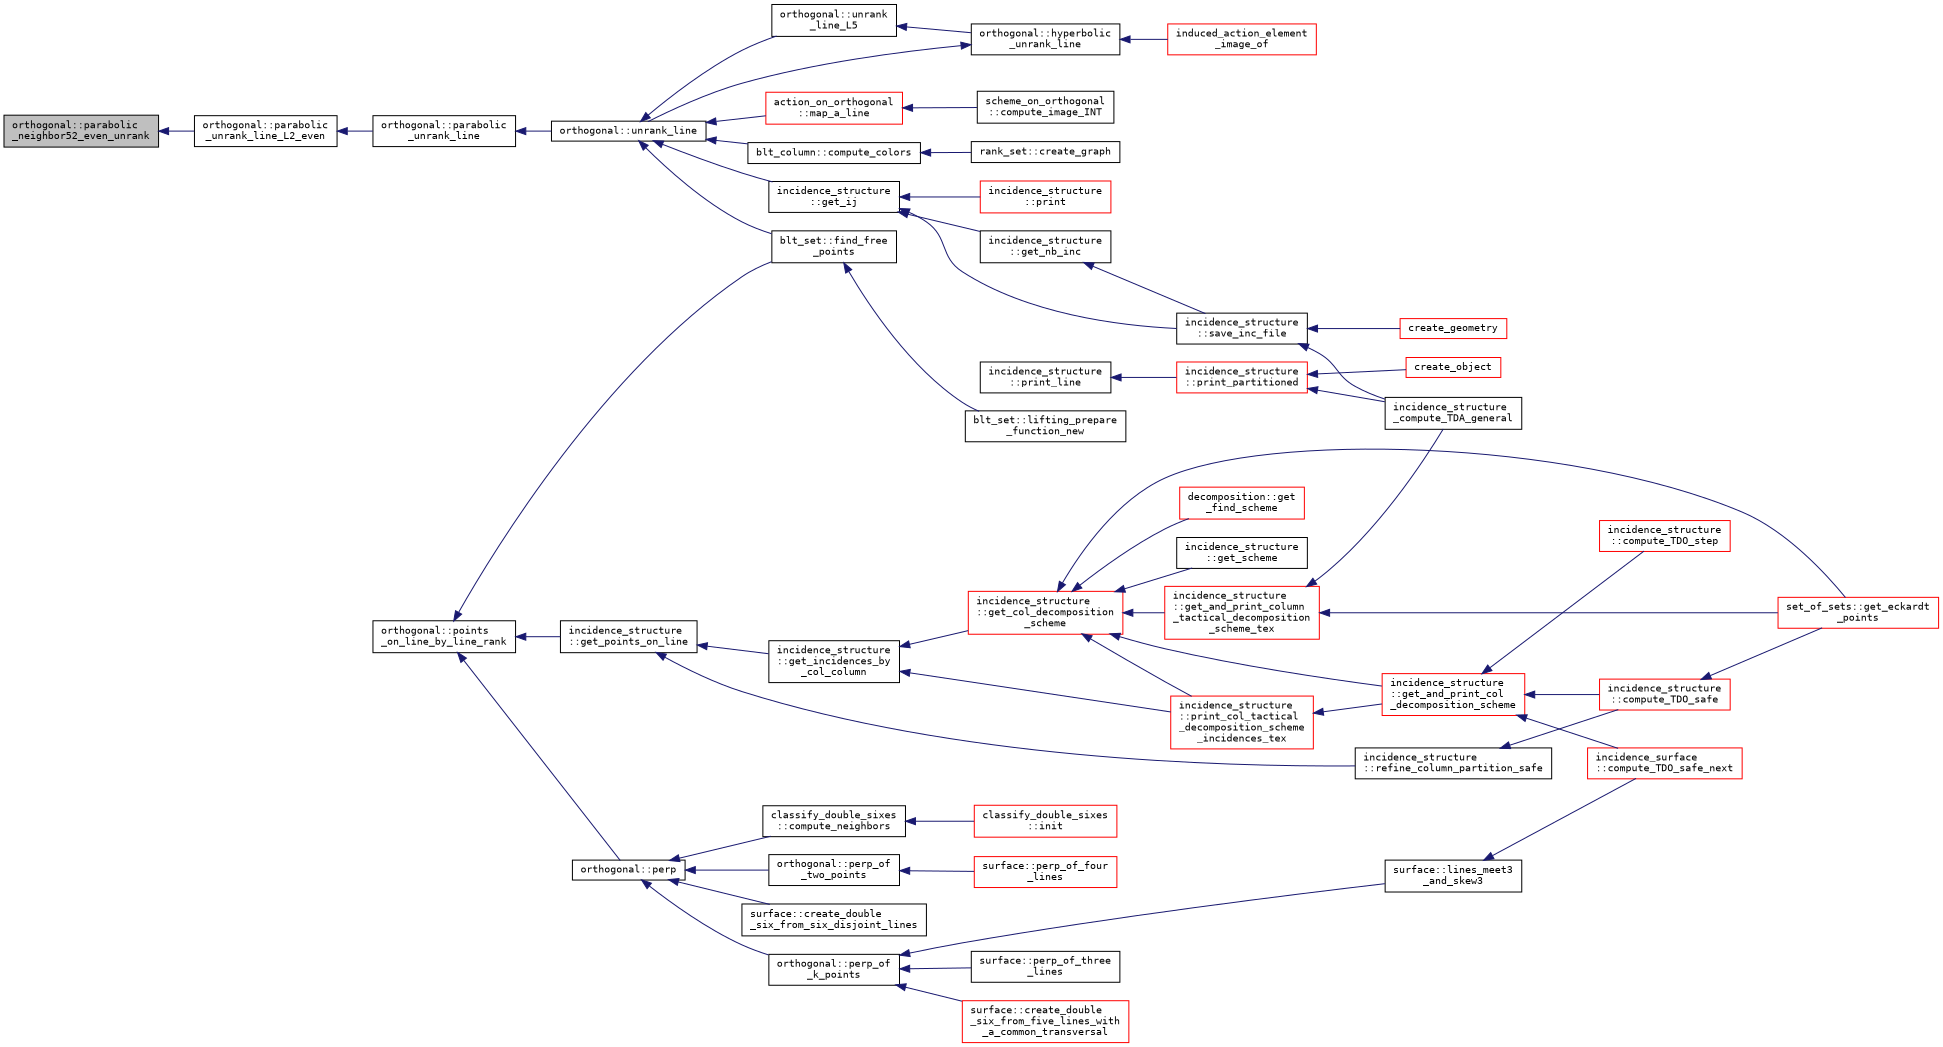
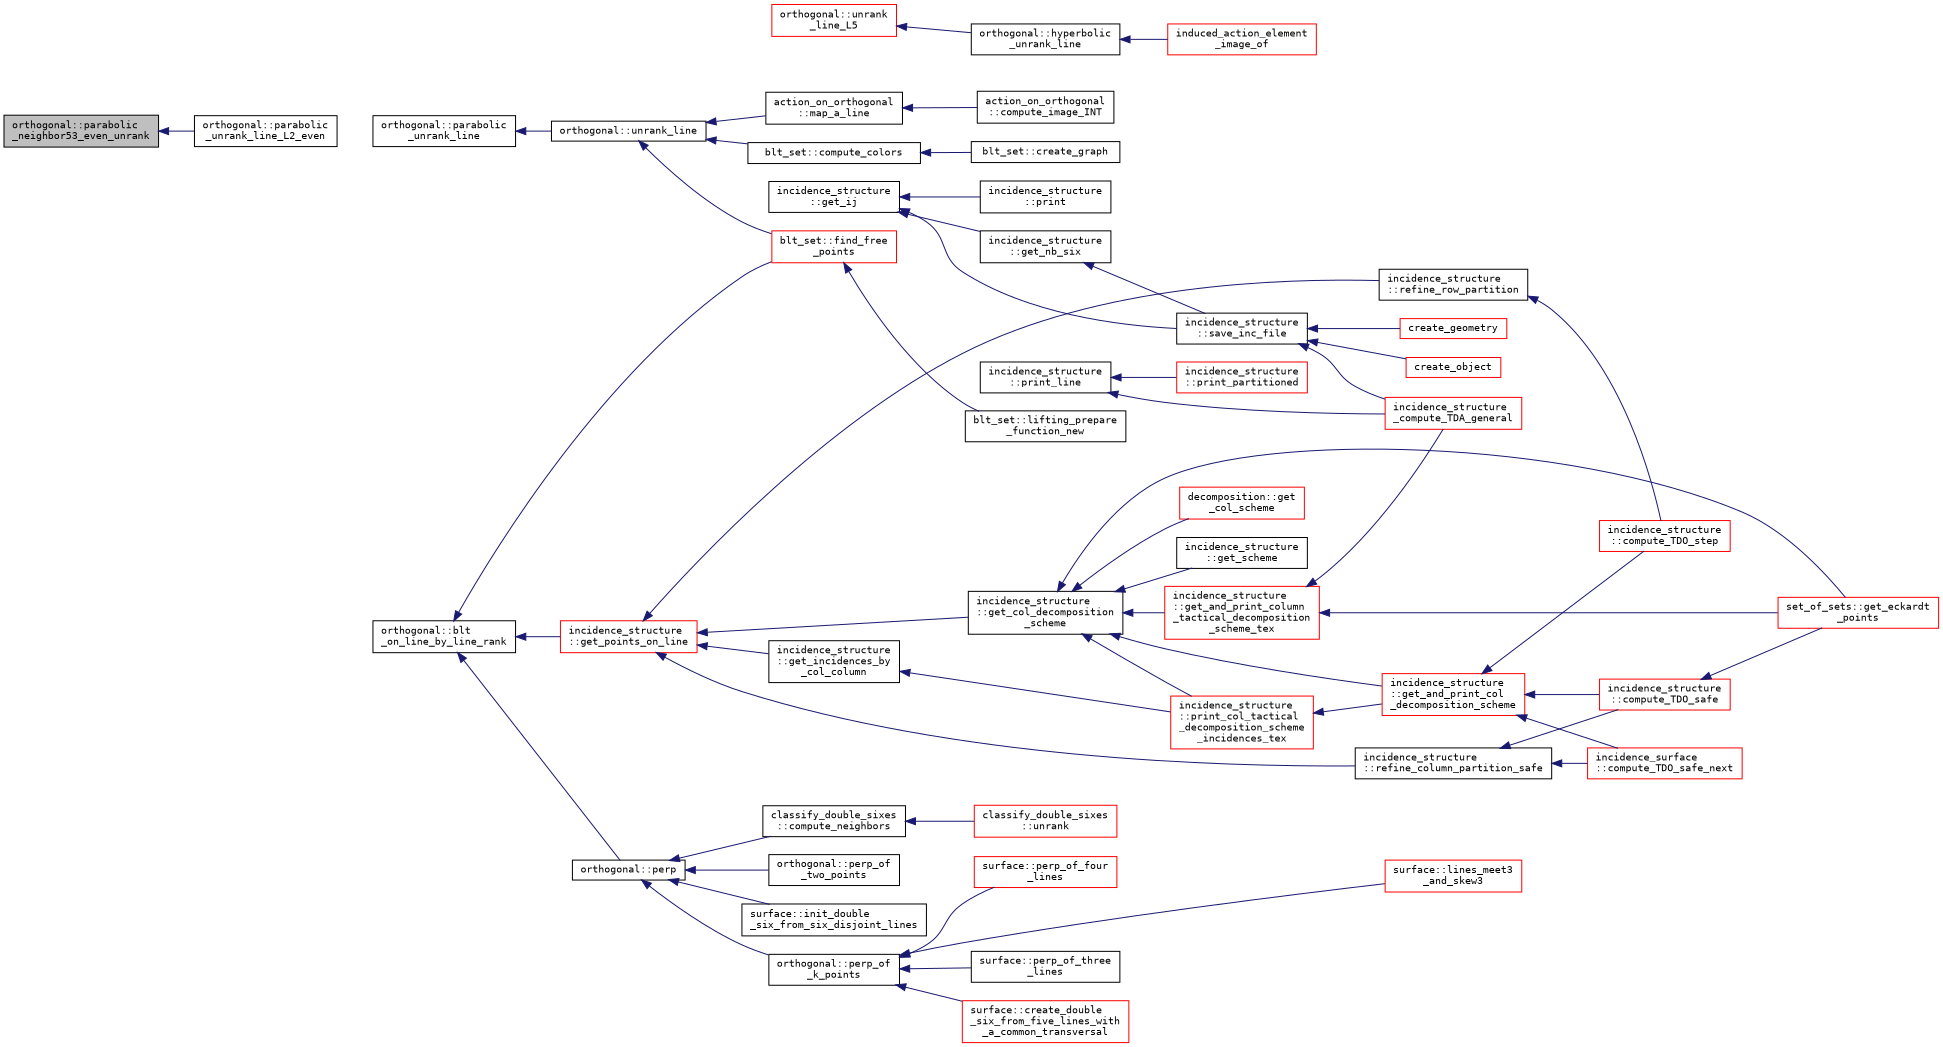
(834, 20) -> (834, 20)
(801, 69) -> none
(709, 70) -> none
(1046, 107) -> (1046, 107)
(834, 108) -> (834, 108)
(81, 131) -> (81, 131)
(360, 131) -> none
(1046, 152) -> (1046, 152)
(834, 153) -> (834, 153)
(717, 165) -> none
(1046, 197) -> (1046, 197)
(834, 247) -> (834, 247)
(1046, 247) -> (1046, 247)
none -> (1453, 285)
(1362, 372) -> (1362, 351)
(1351, 396) -> (1251, 410)
(1453, 413) -> (1453, 413)
(1242, 503) -> (1242, 503)
(1046, 613) -> (1046, 613)
(444, 637) -> (444, 637)
(629, 637) -> (629, 637)
(939, 637) -> (838, 625)
(1564, 817) -> (1575, 763)
(1046, 821) -> (1046, 821)
(942, 871) -> (949, 918)
(1453, 876) -> (1453, 876)
(834, 920) -> (834, 920)
